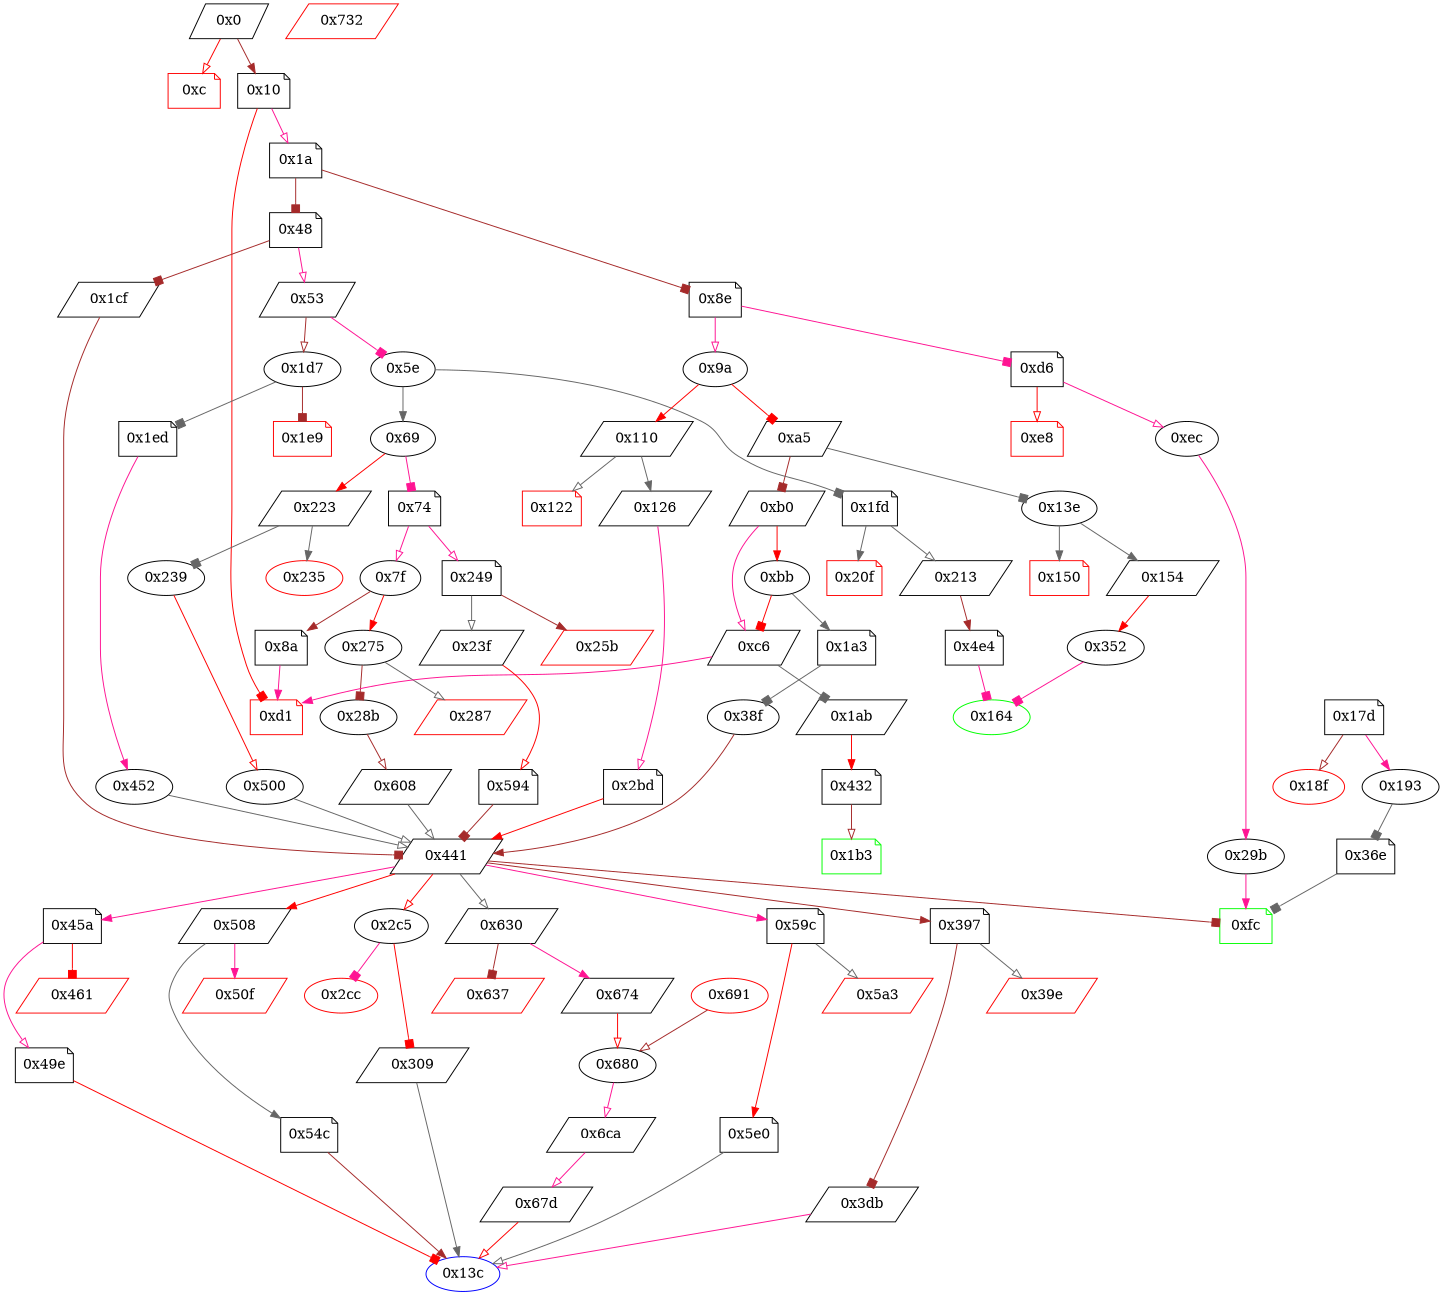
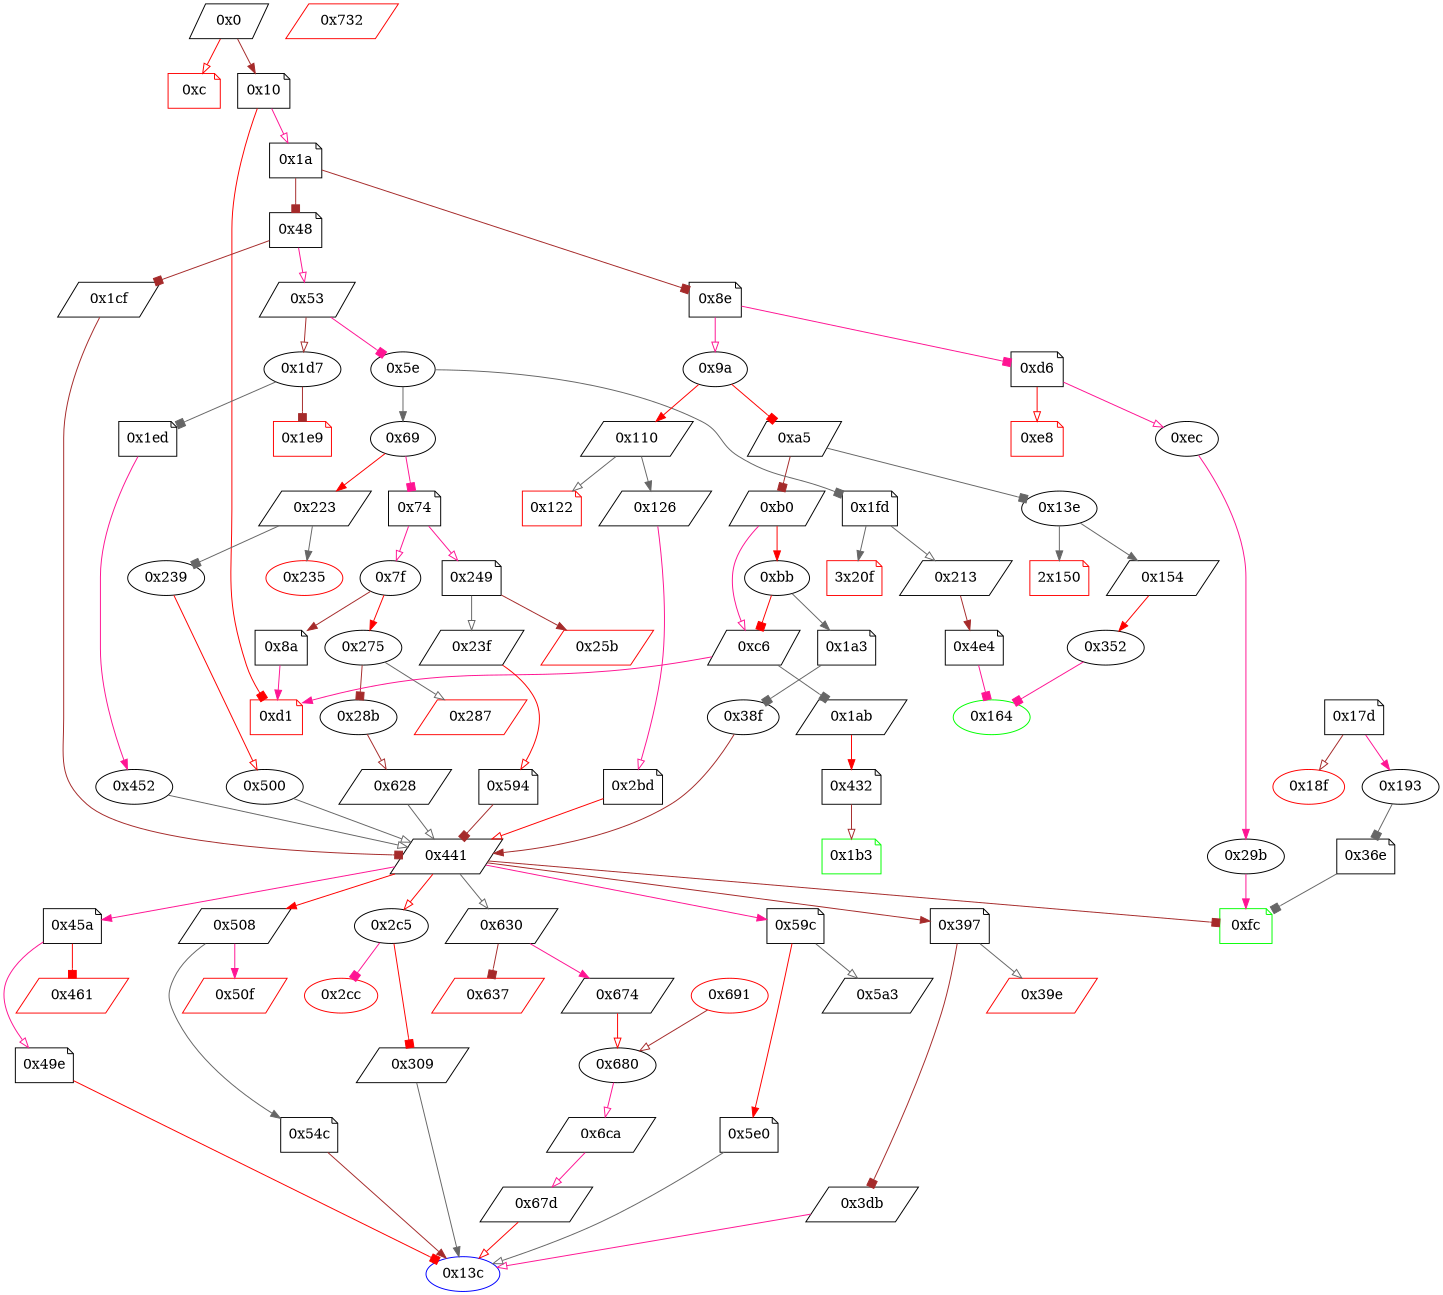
(854, 578) -> (854, 578)
(1059, 578) -> (1059, 578)
(395, 787) -> (395, 787)
(552, 817) -> (552, 817)
(878, 996) -> (878, 996)
